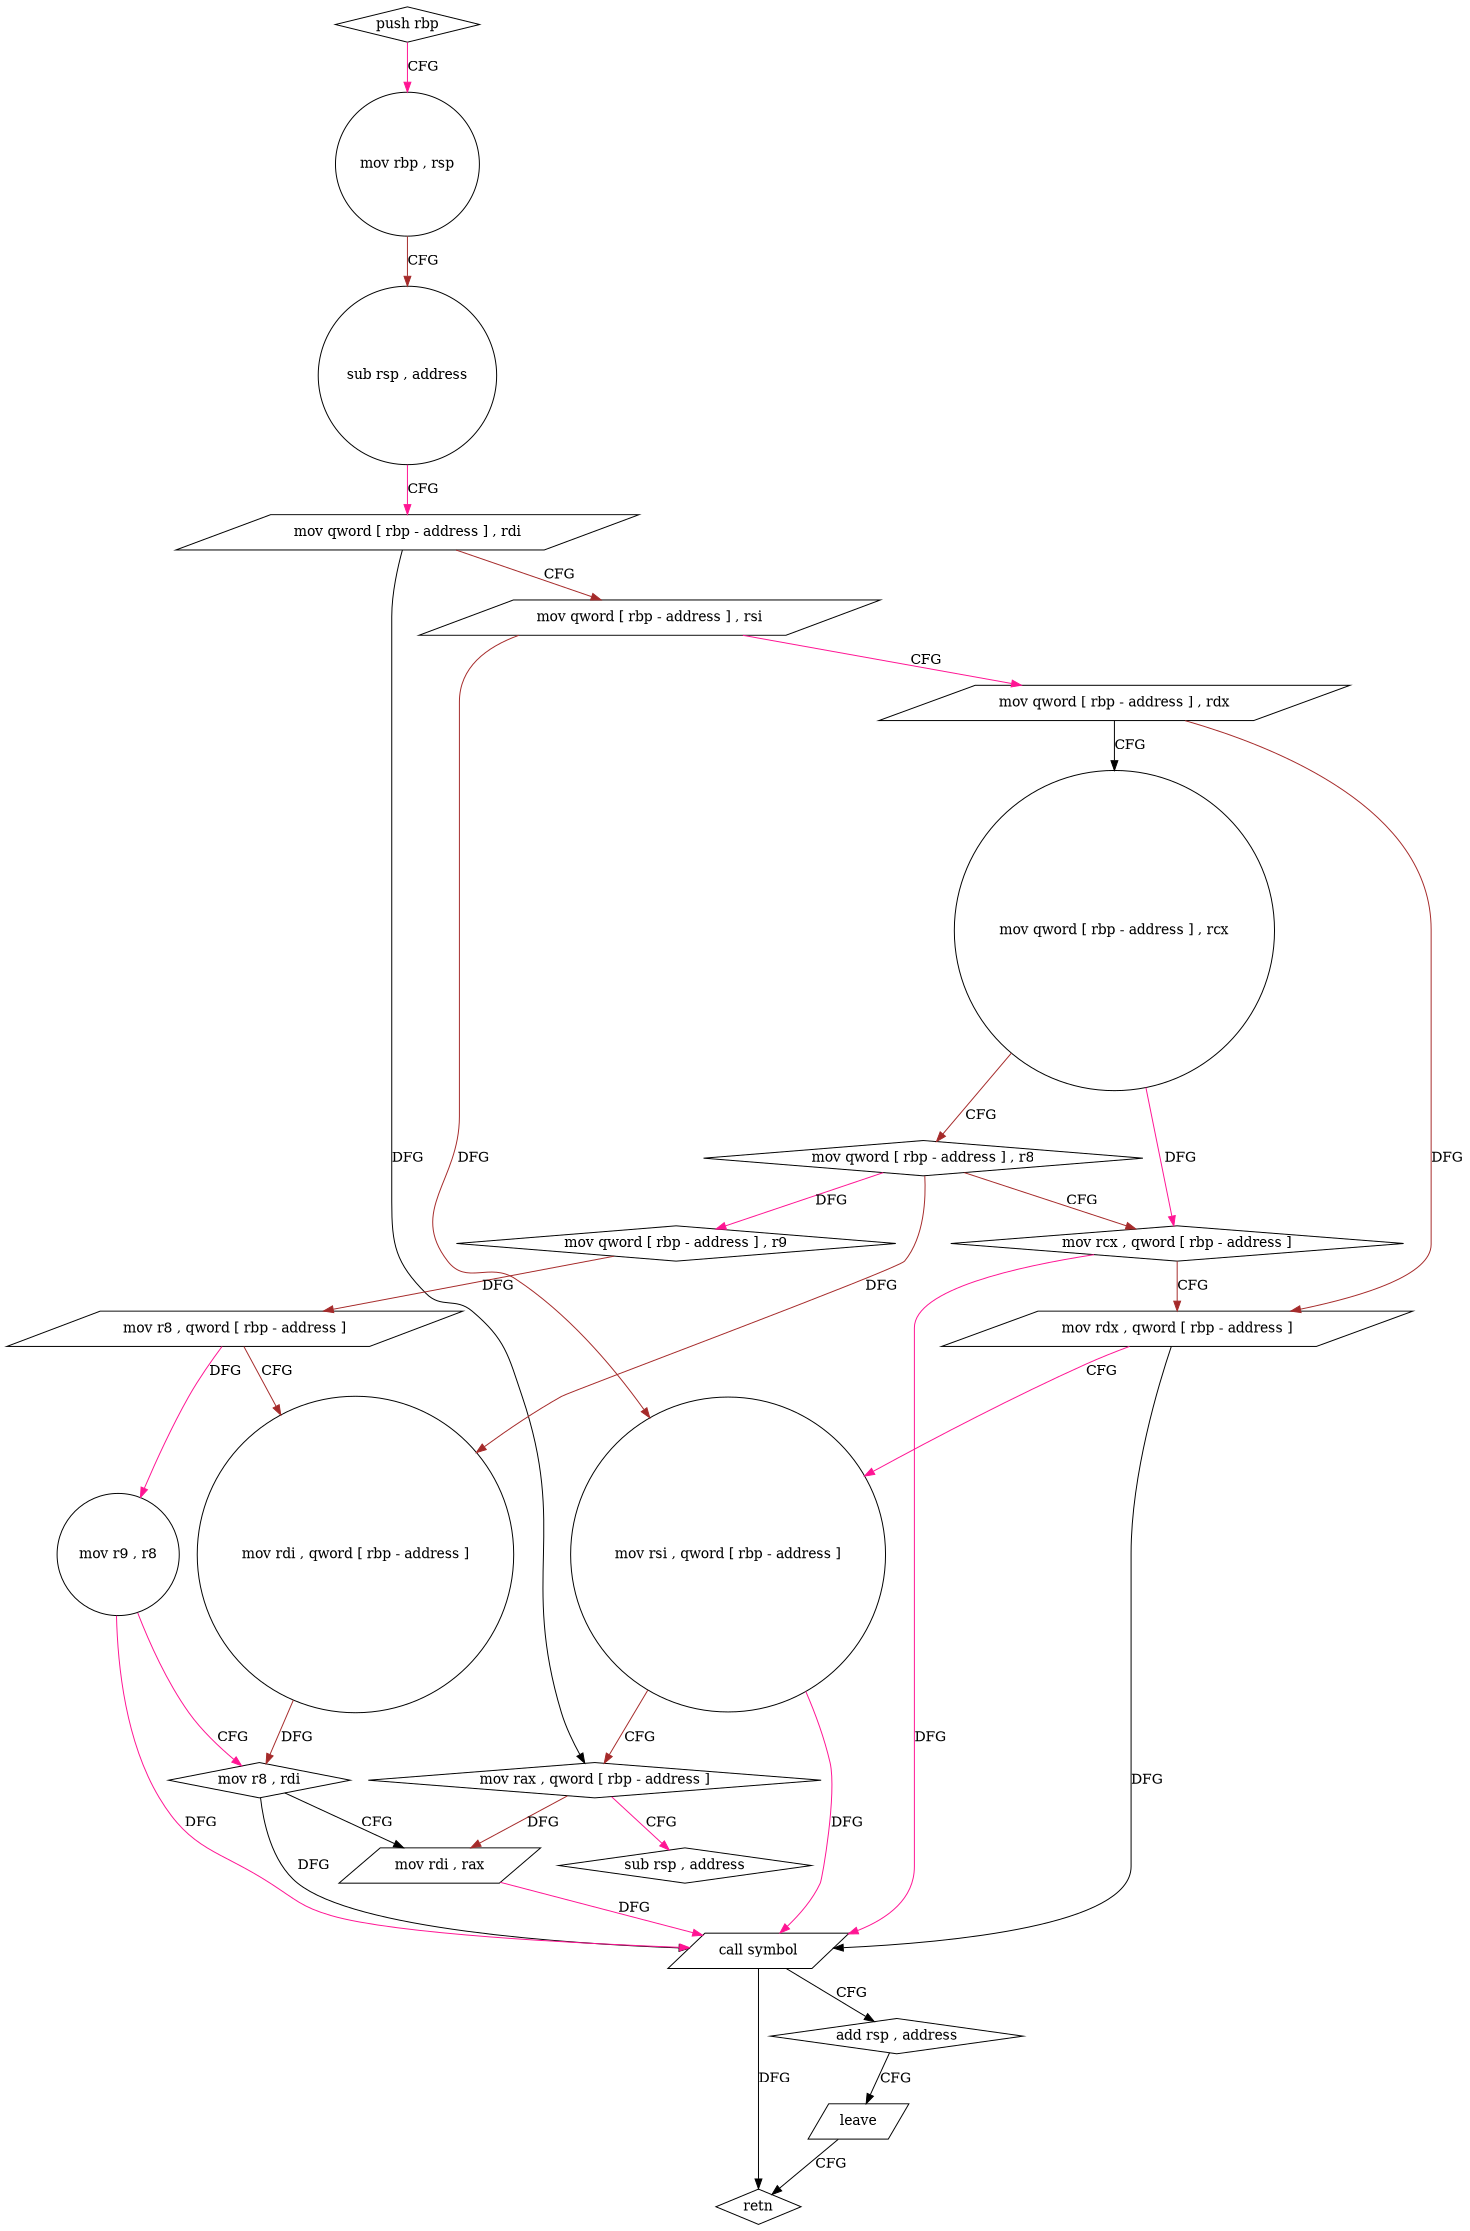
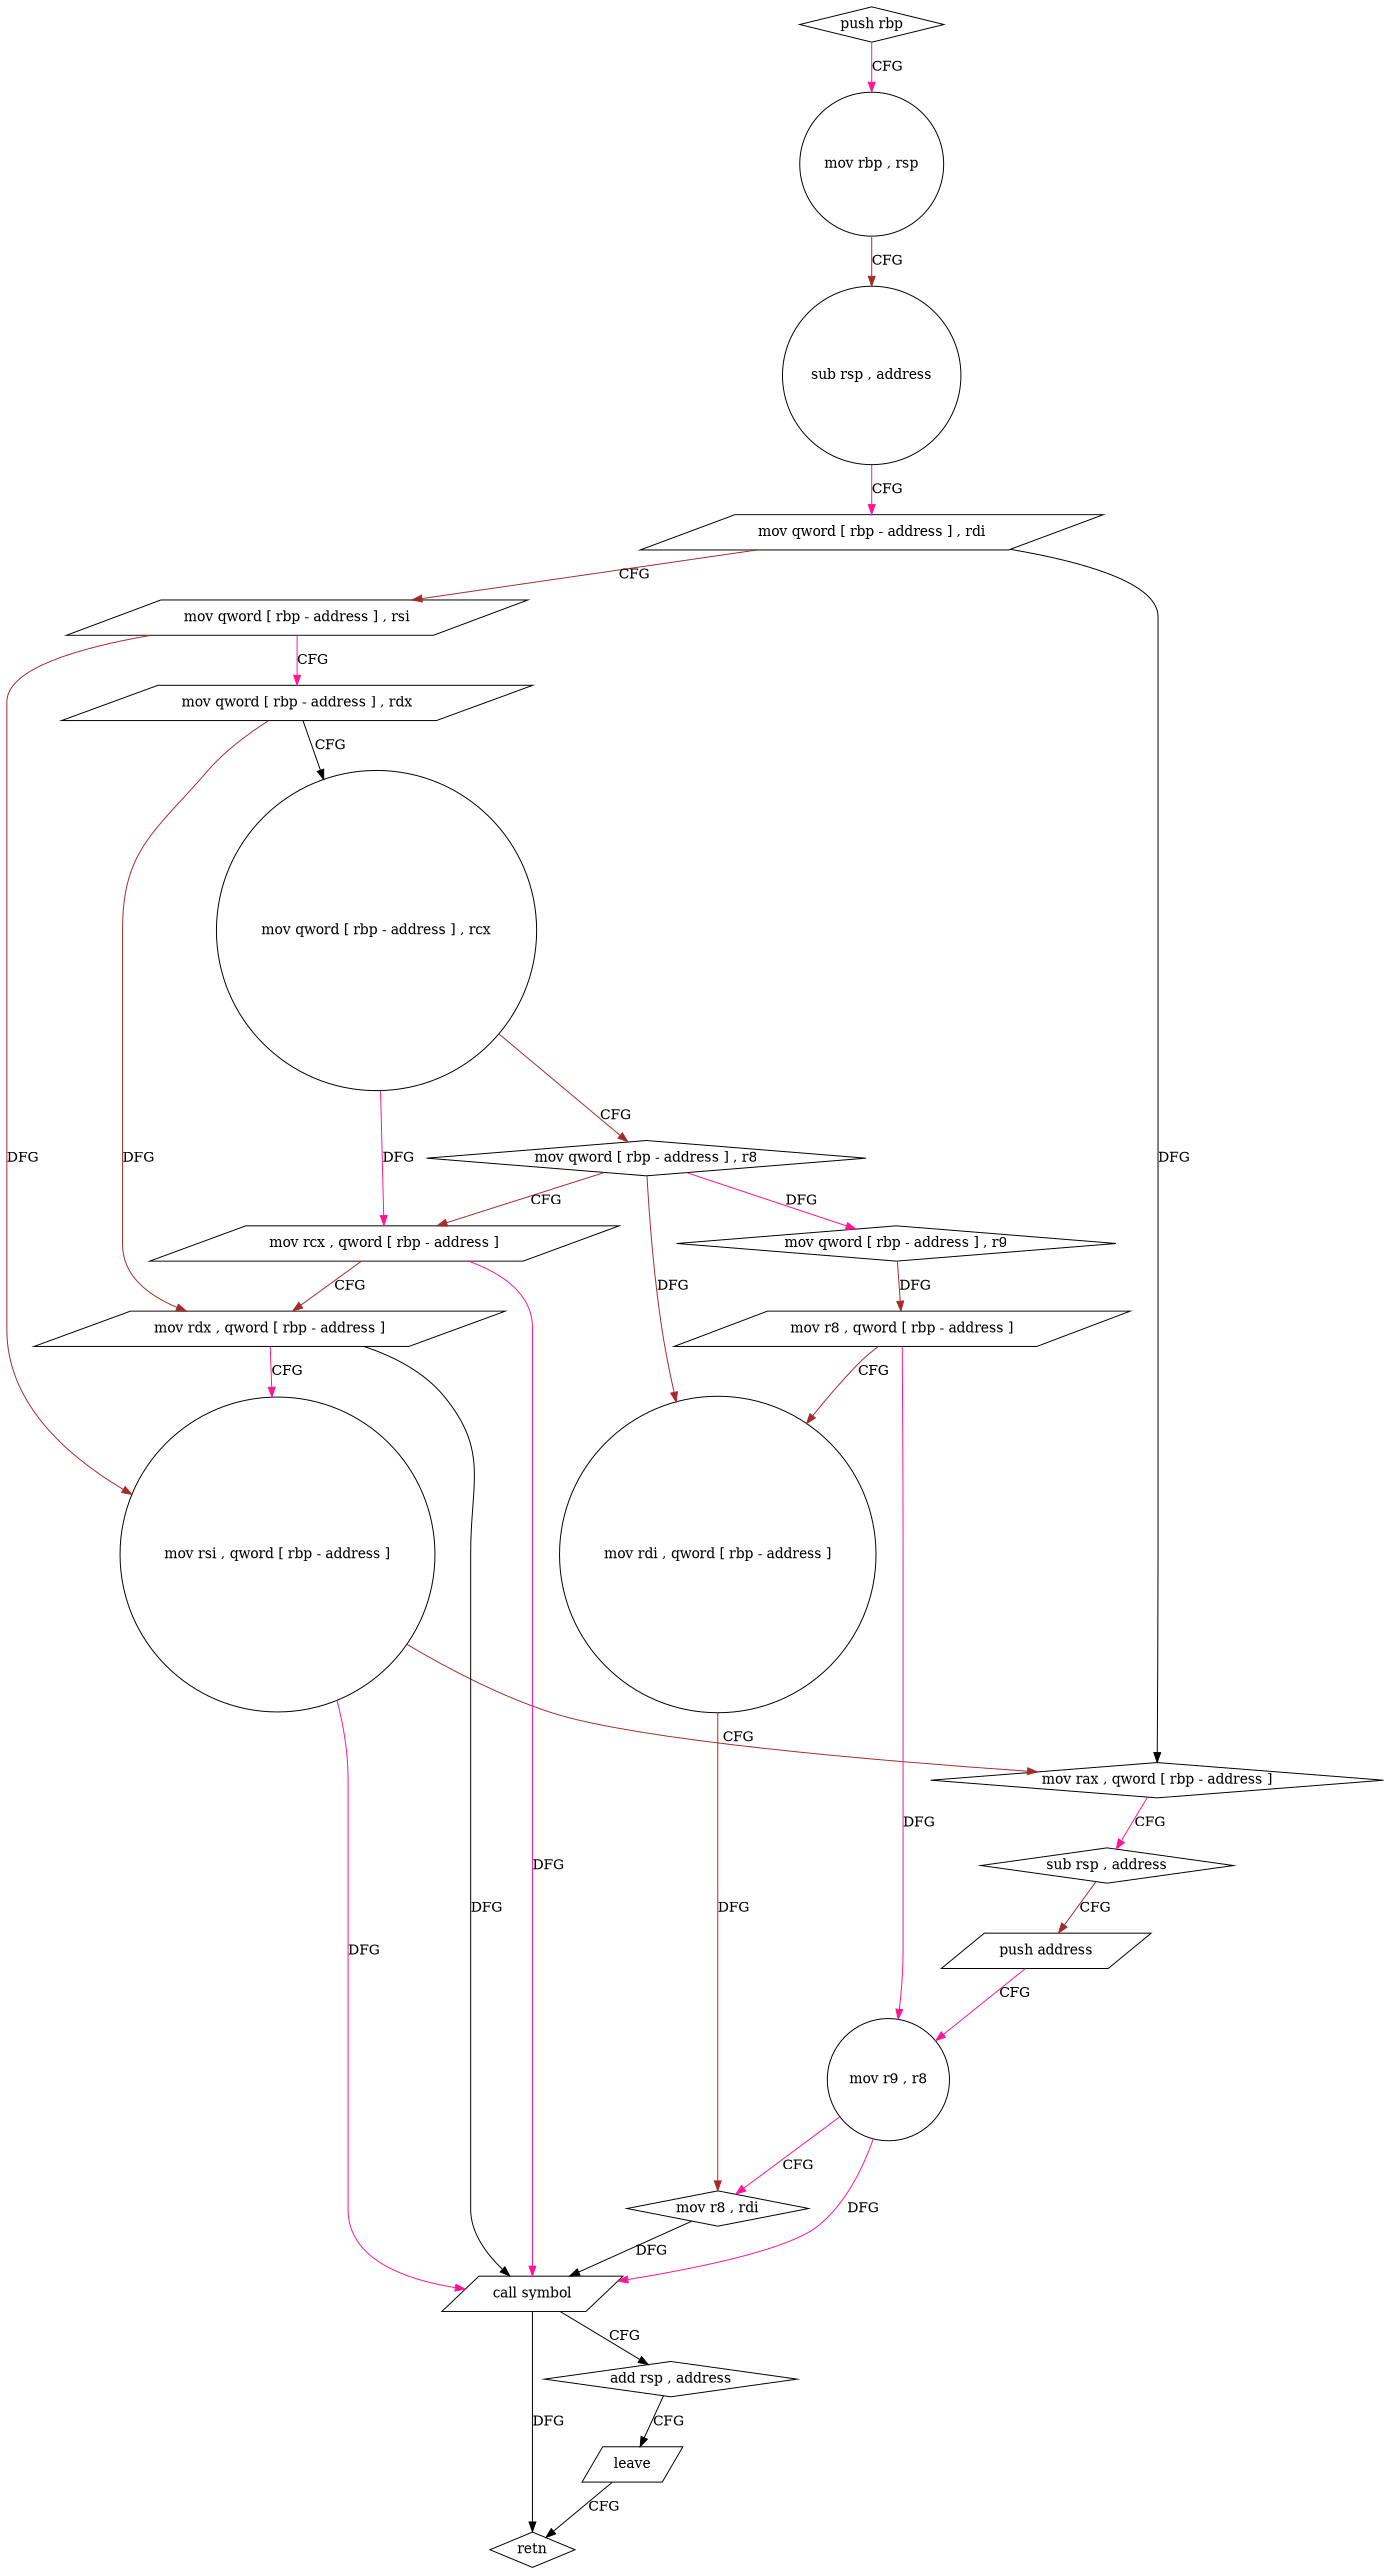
(1177, 1243) -> (384, 1243)
(440, 1866) -> none
none -> (1046, 1951)
